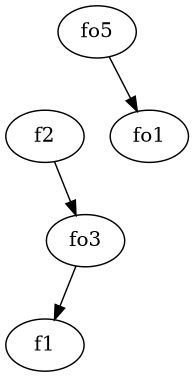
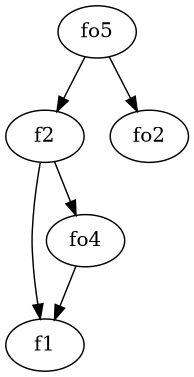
none -> (74, 78)
(149, 136) -> (149, 136)
none -> (32, 233)
(86, 241) -> (86, 241)
